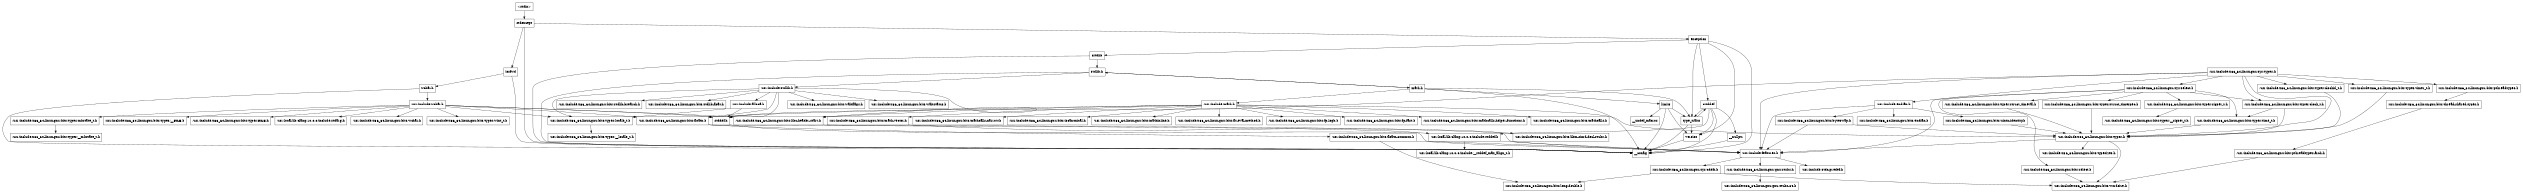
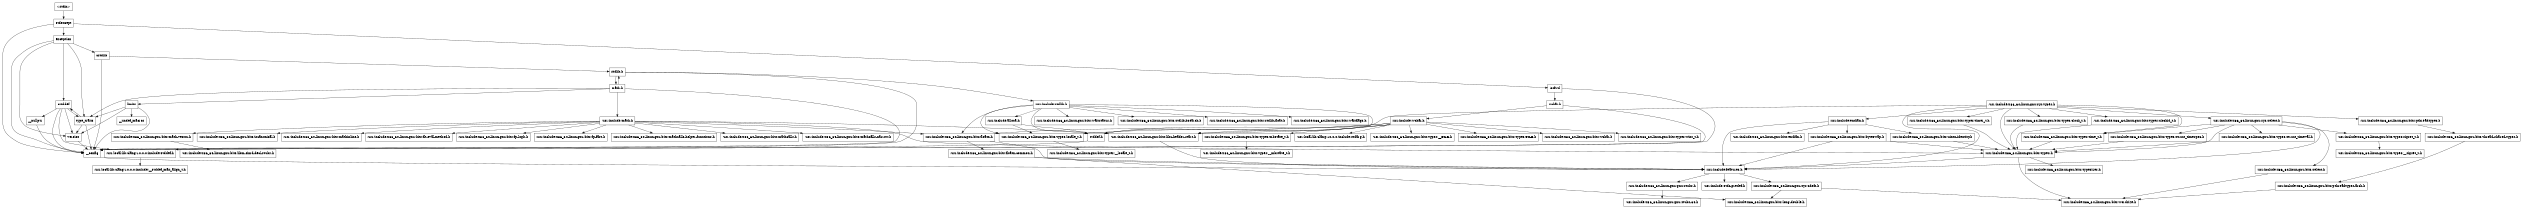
(2218, 96) -> (2148, 148)
(2261, 112) -> (2171, 113)
(1619, 148) -> (901, 166)
